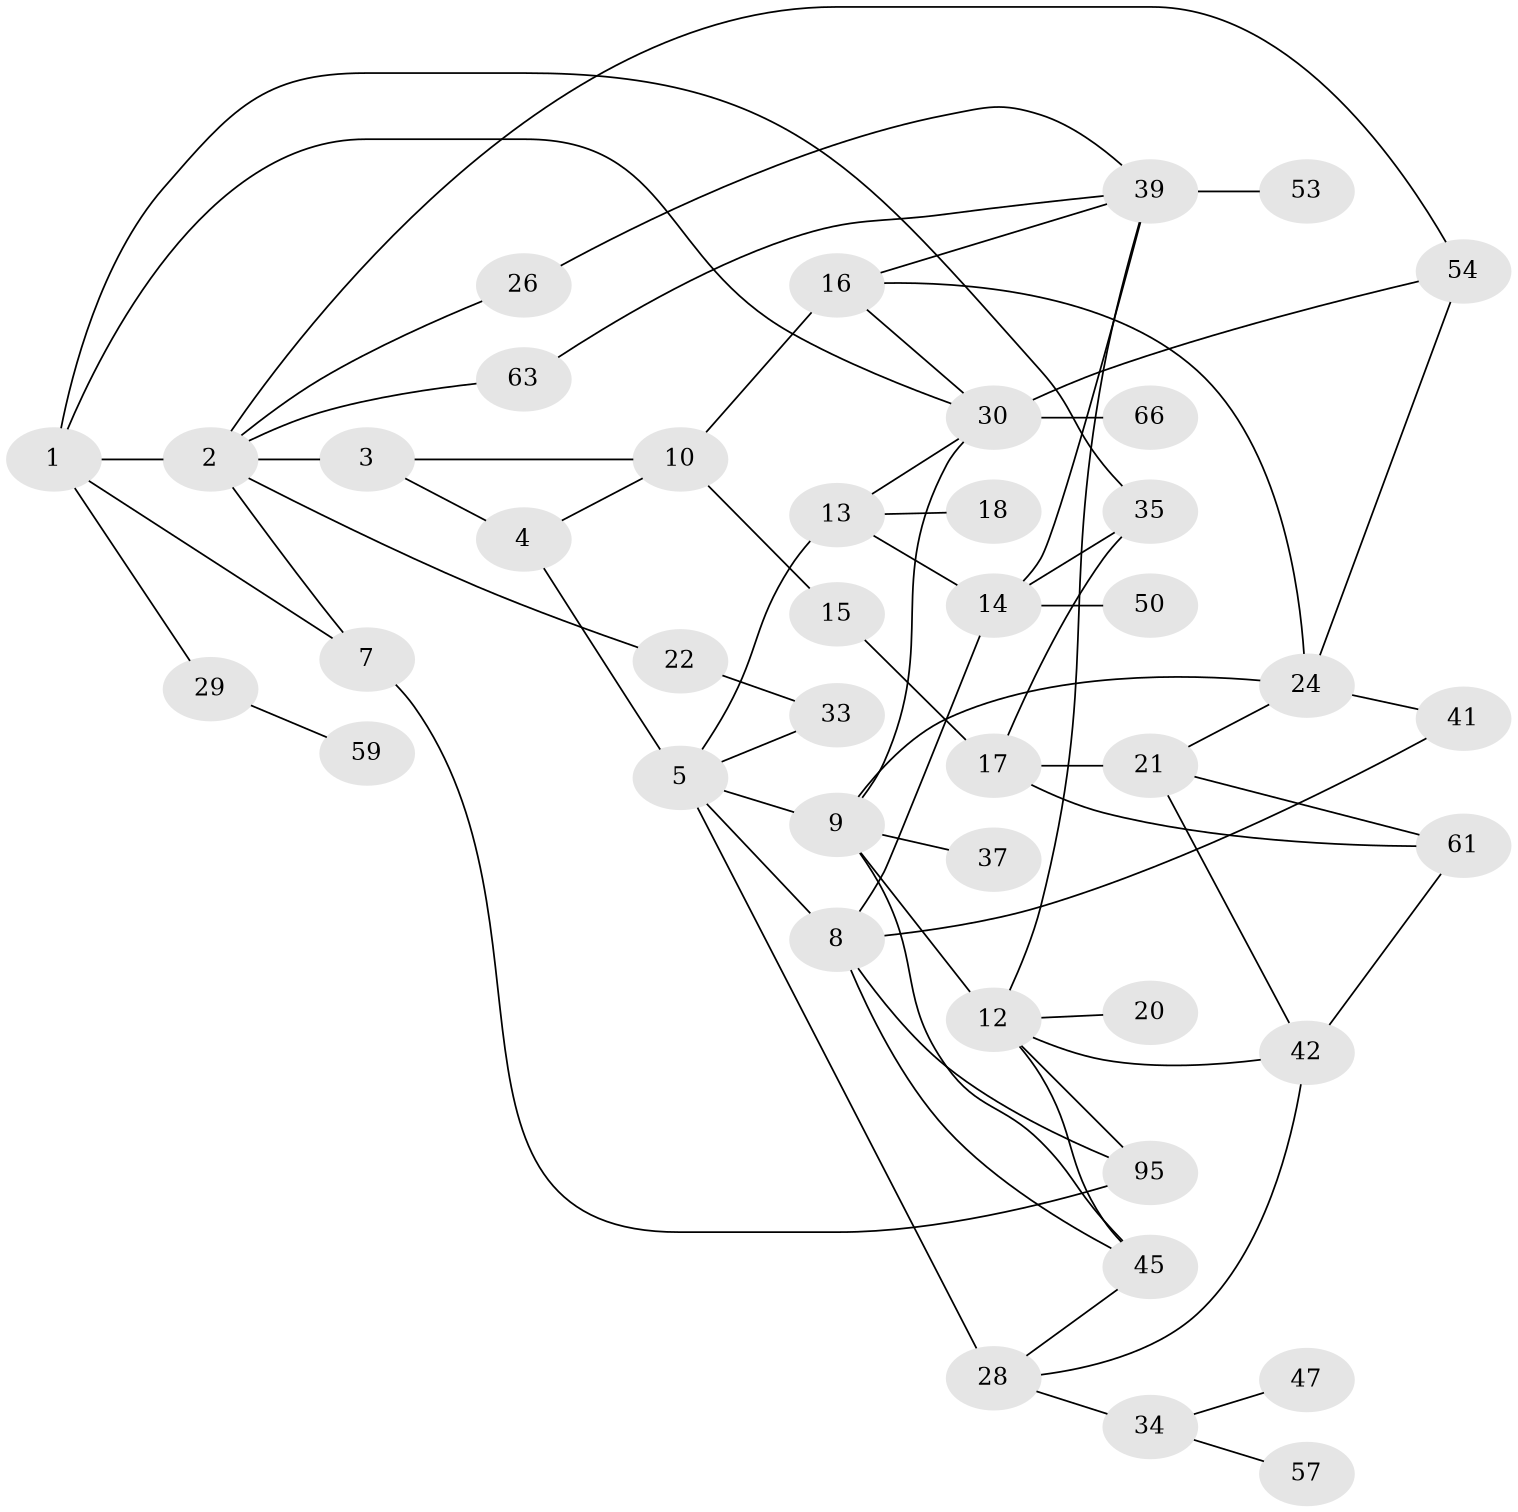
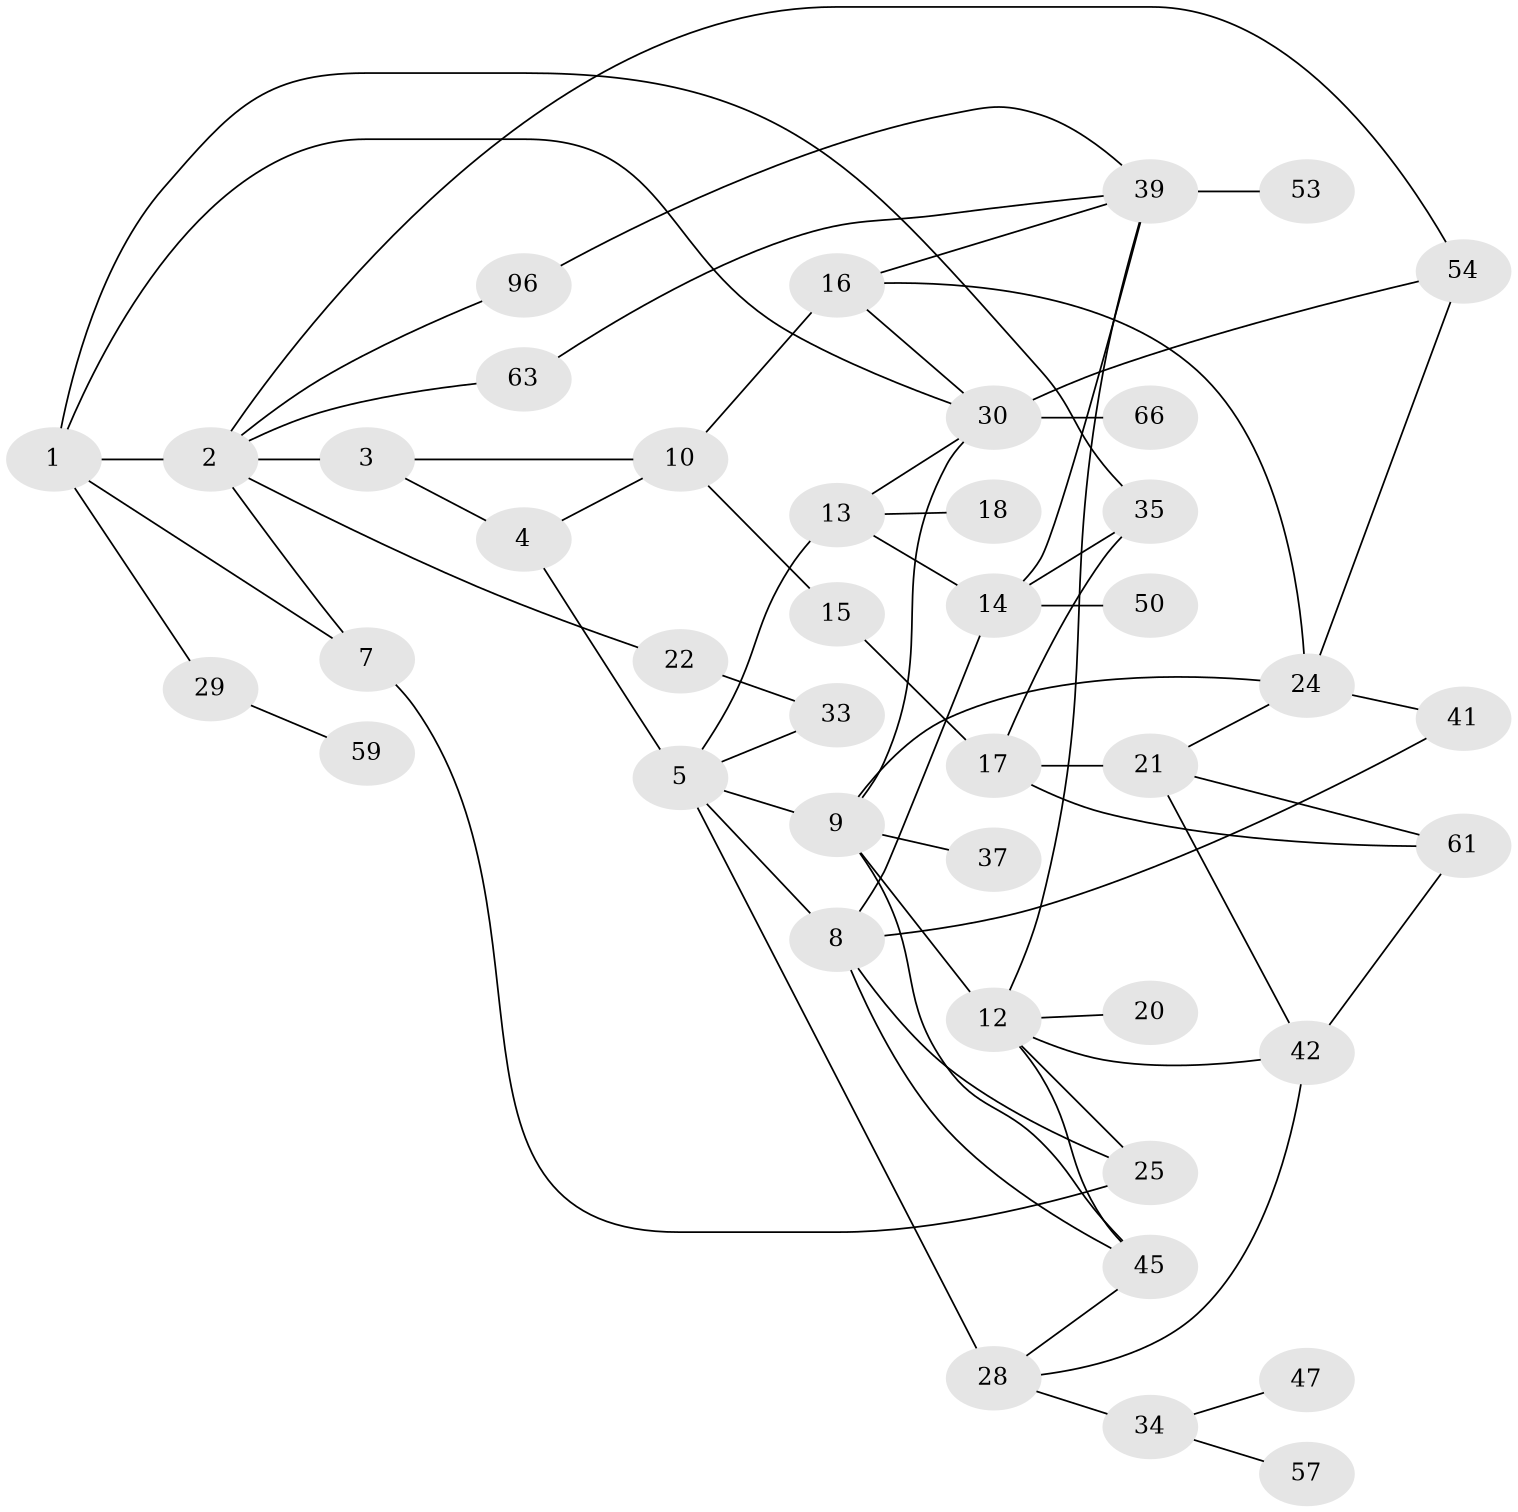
(524, 285) -> (524, 285)
(1150, 1173) -> (1150, 1173)
